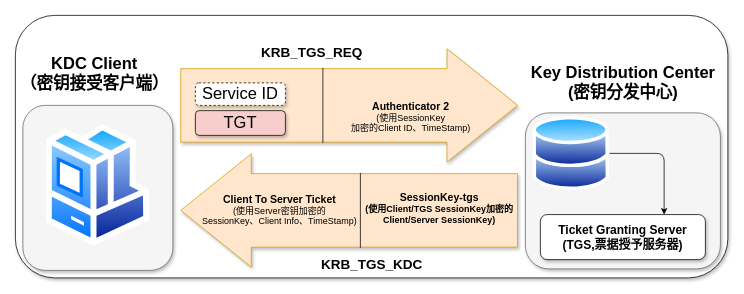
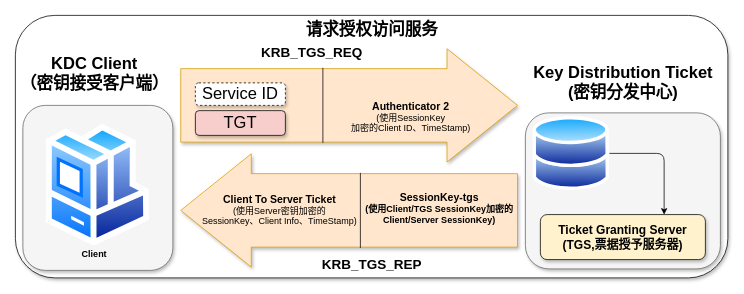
none -> (372, 30)
(623, 83) -> (623, 83)
(623, 237) -> (623, 237)
none -> (94, 254)
(372, 265) -> (372, 265)
